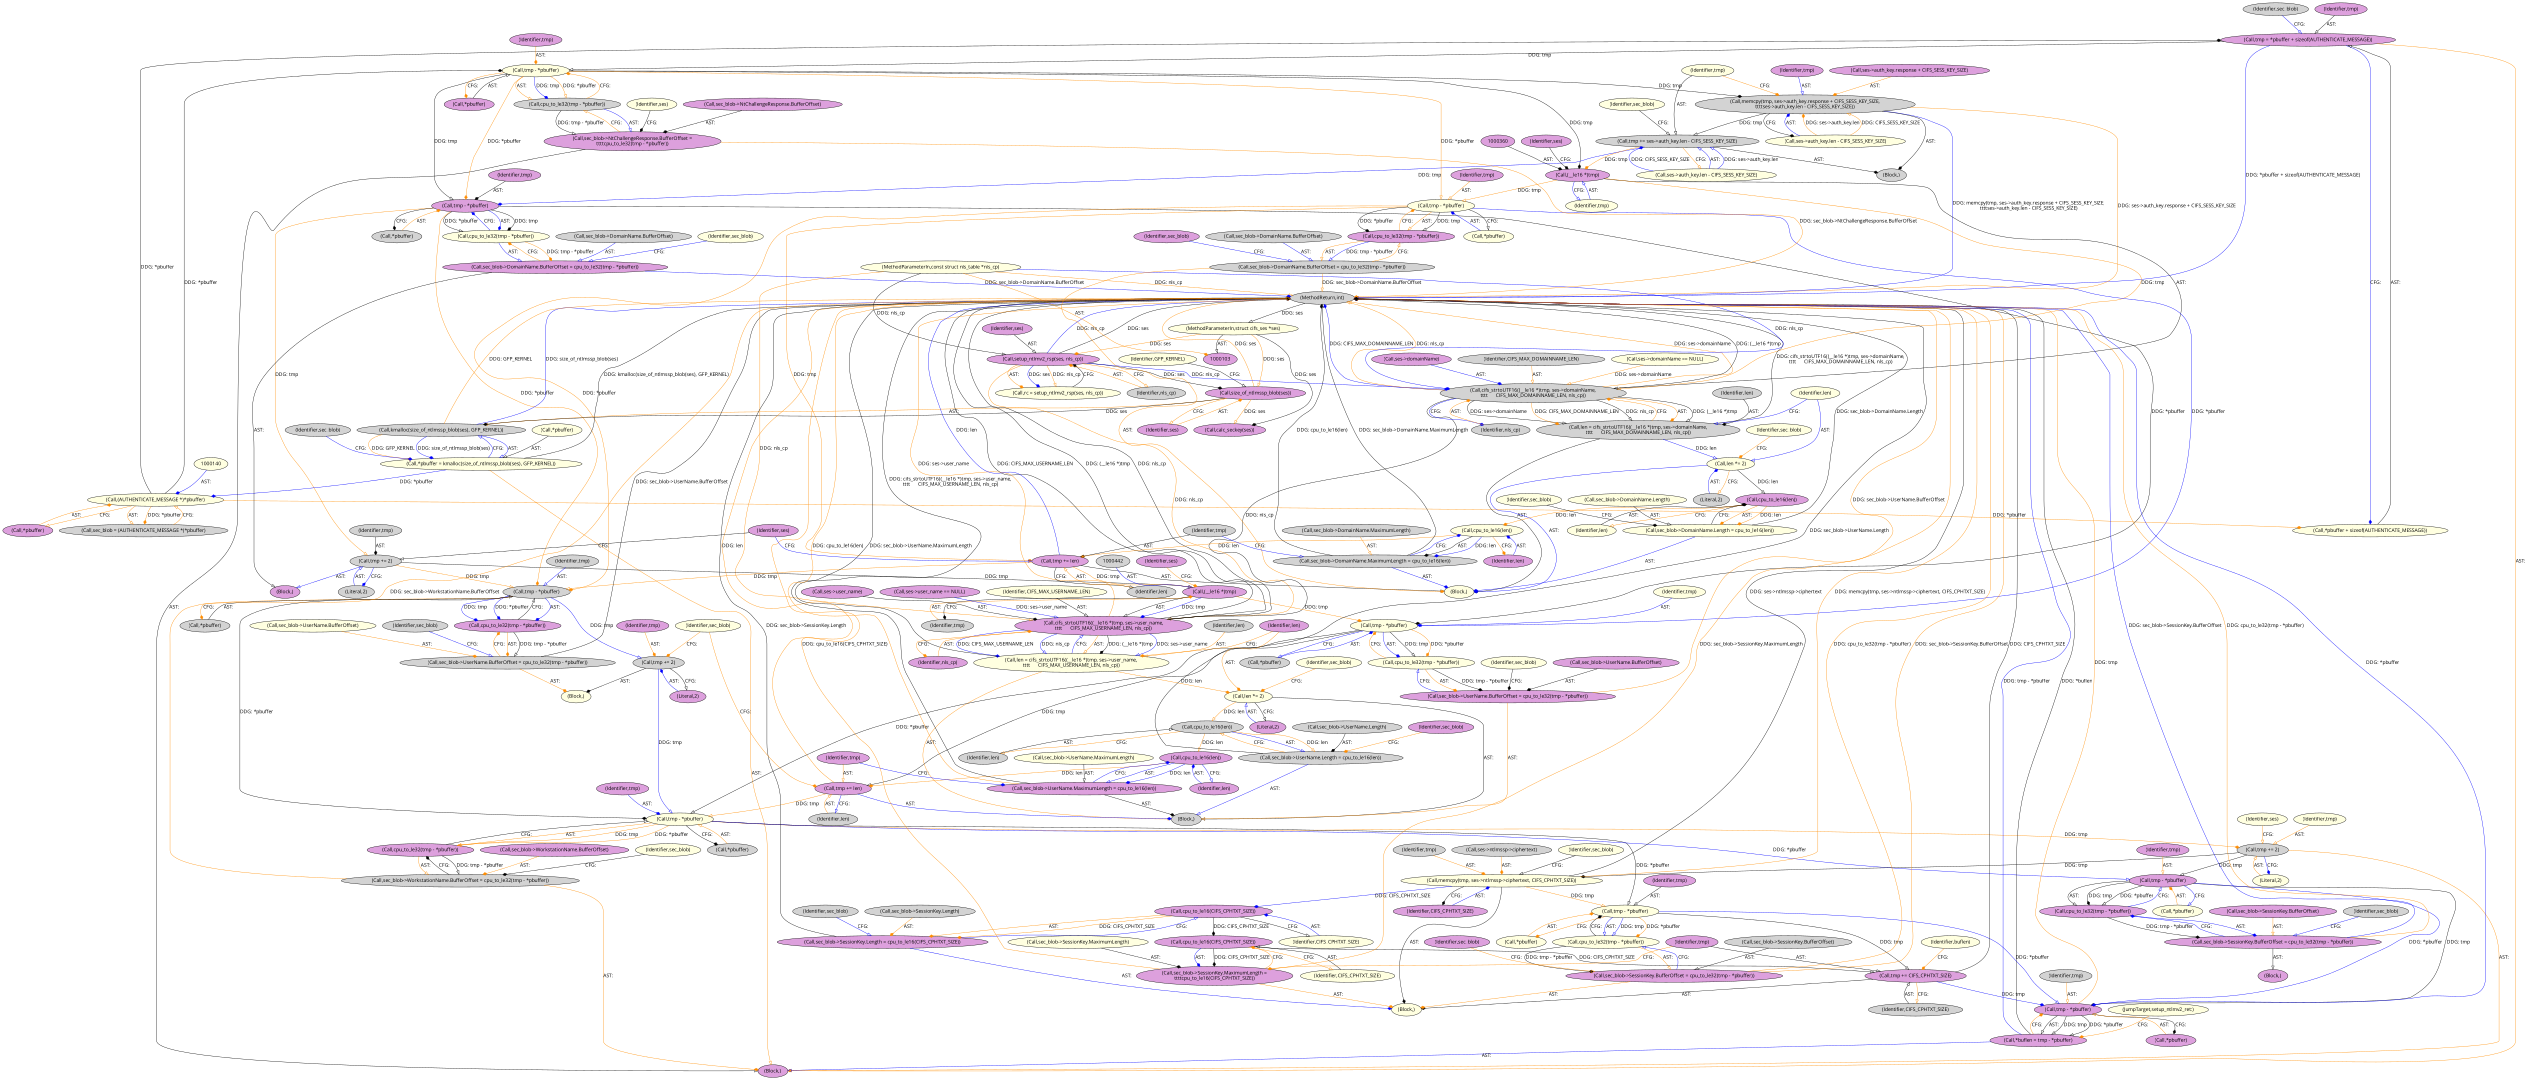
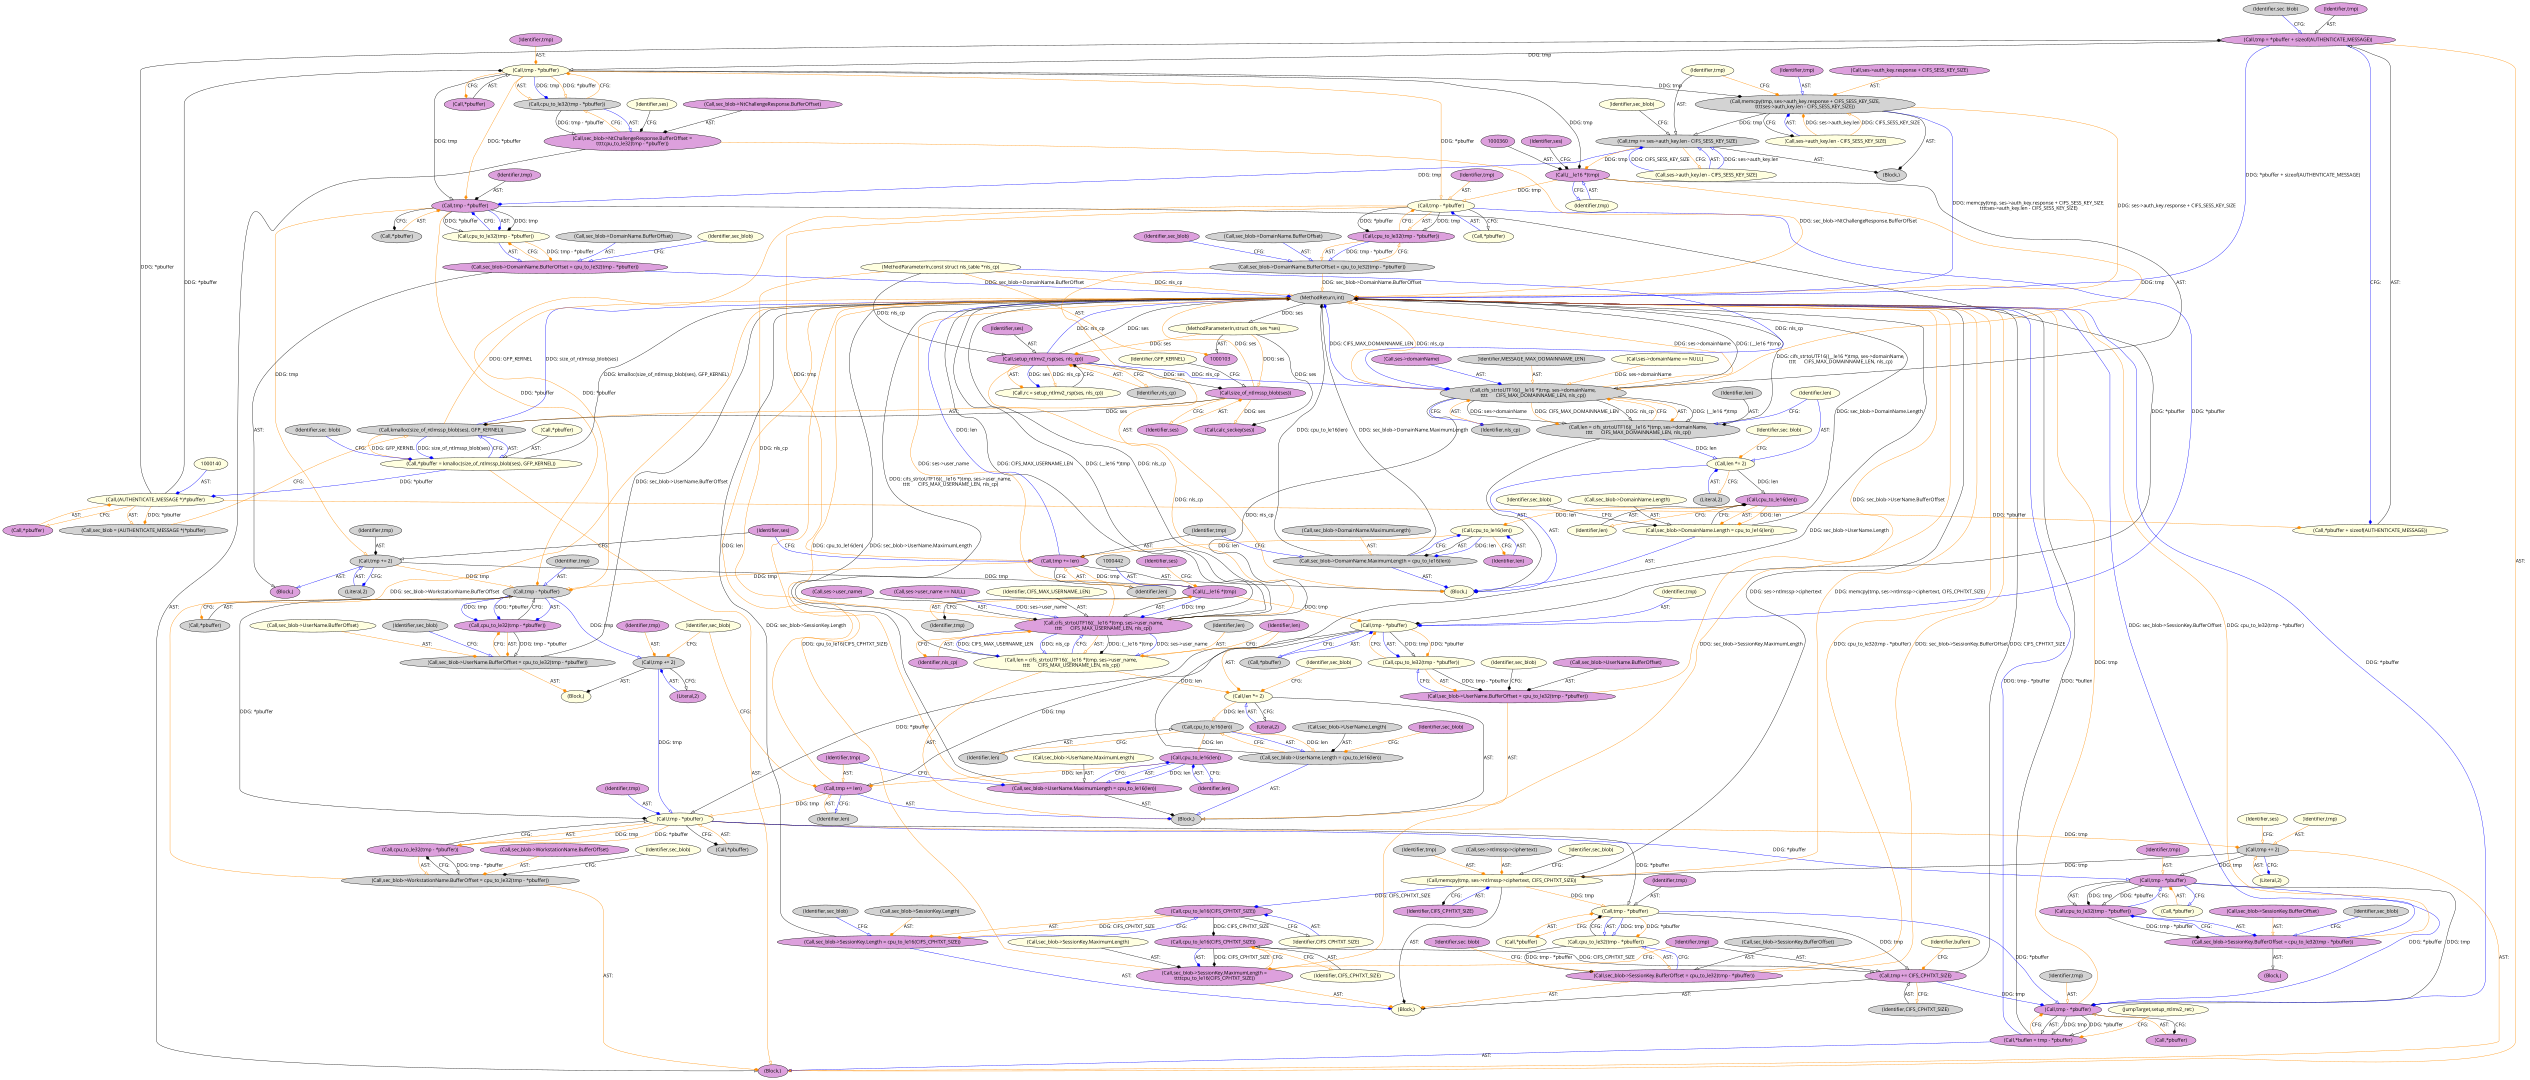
(1531, 359) -> (1531, 359)
(182, 517) -> (287, 479)
